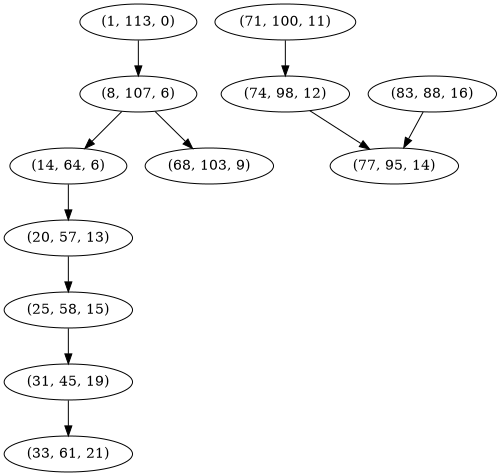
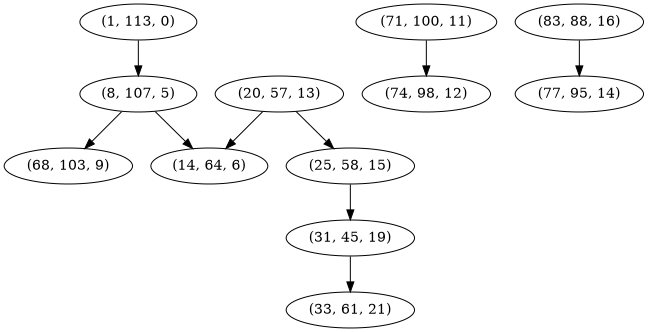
(138, 94) -> (138, 94)
(335, 127) -> none
(68, 197) -> (248, 126)
